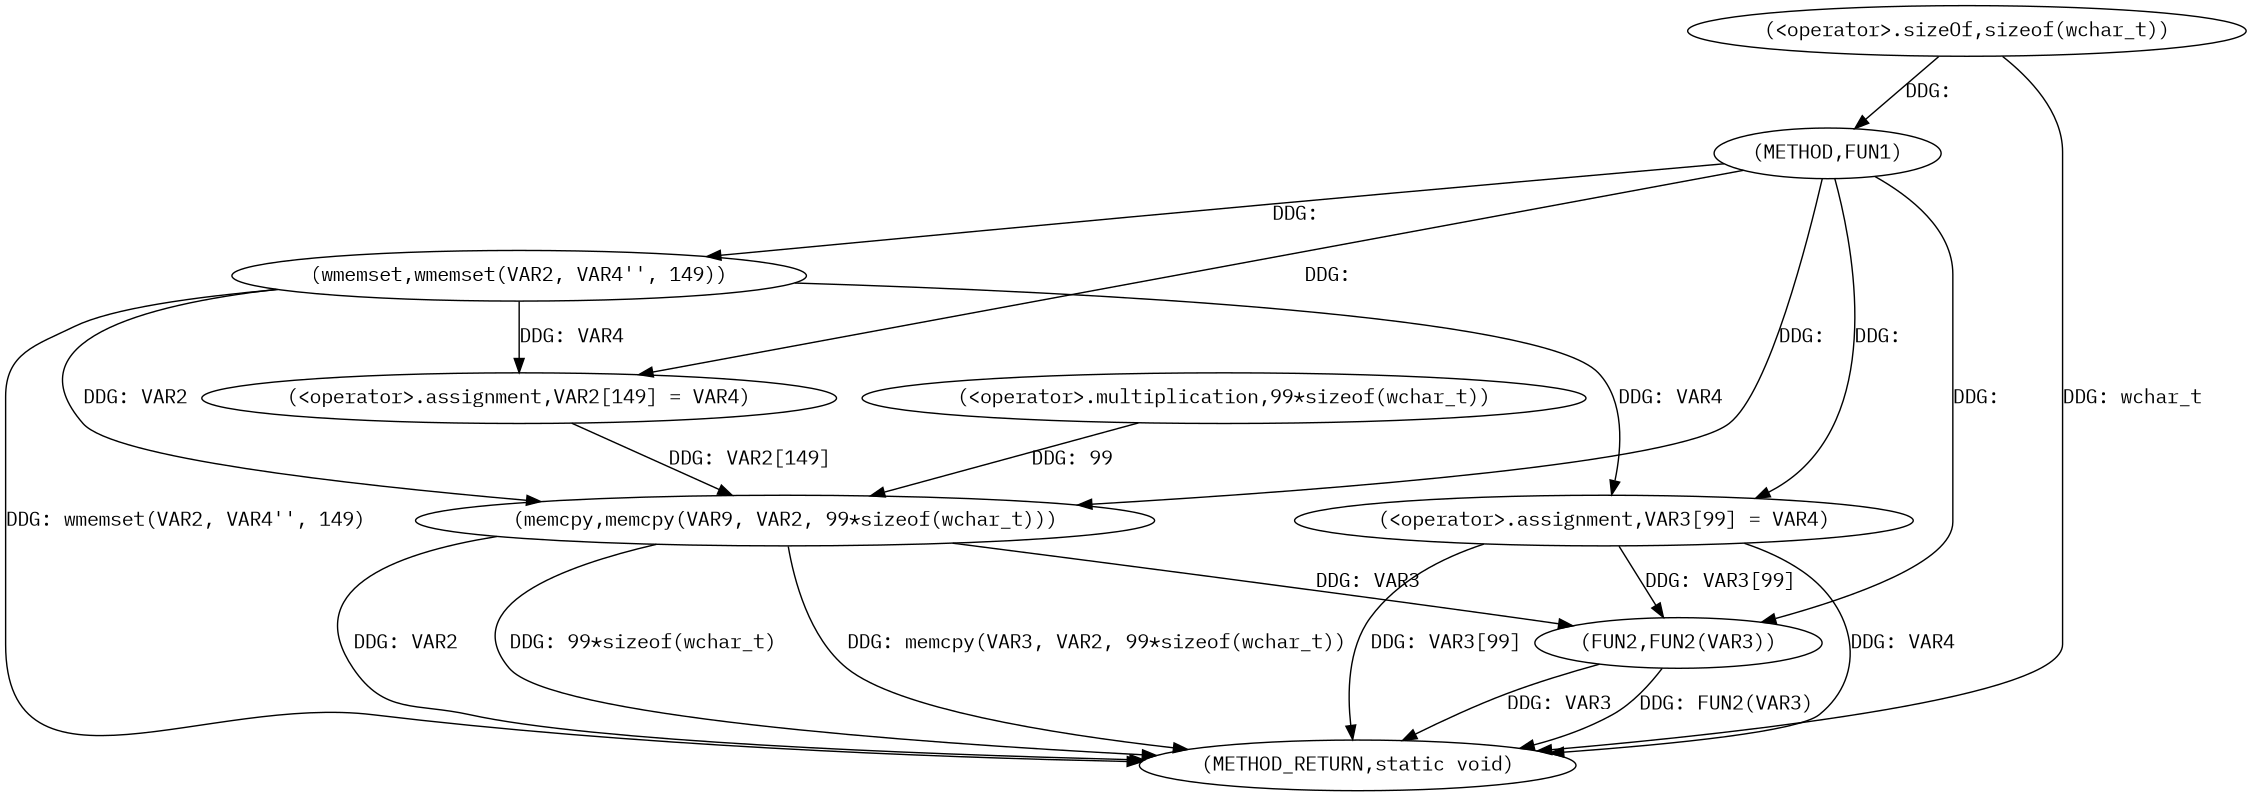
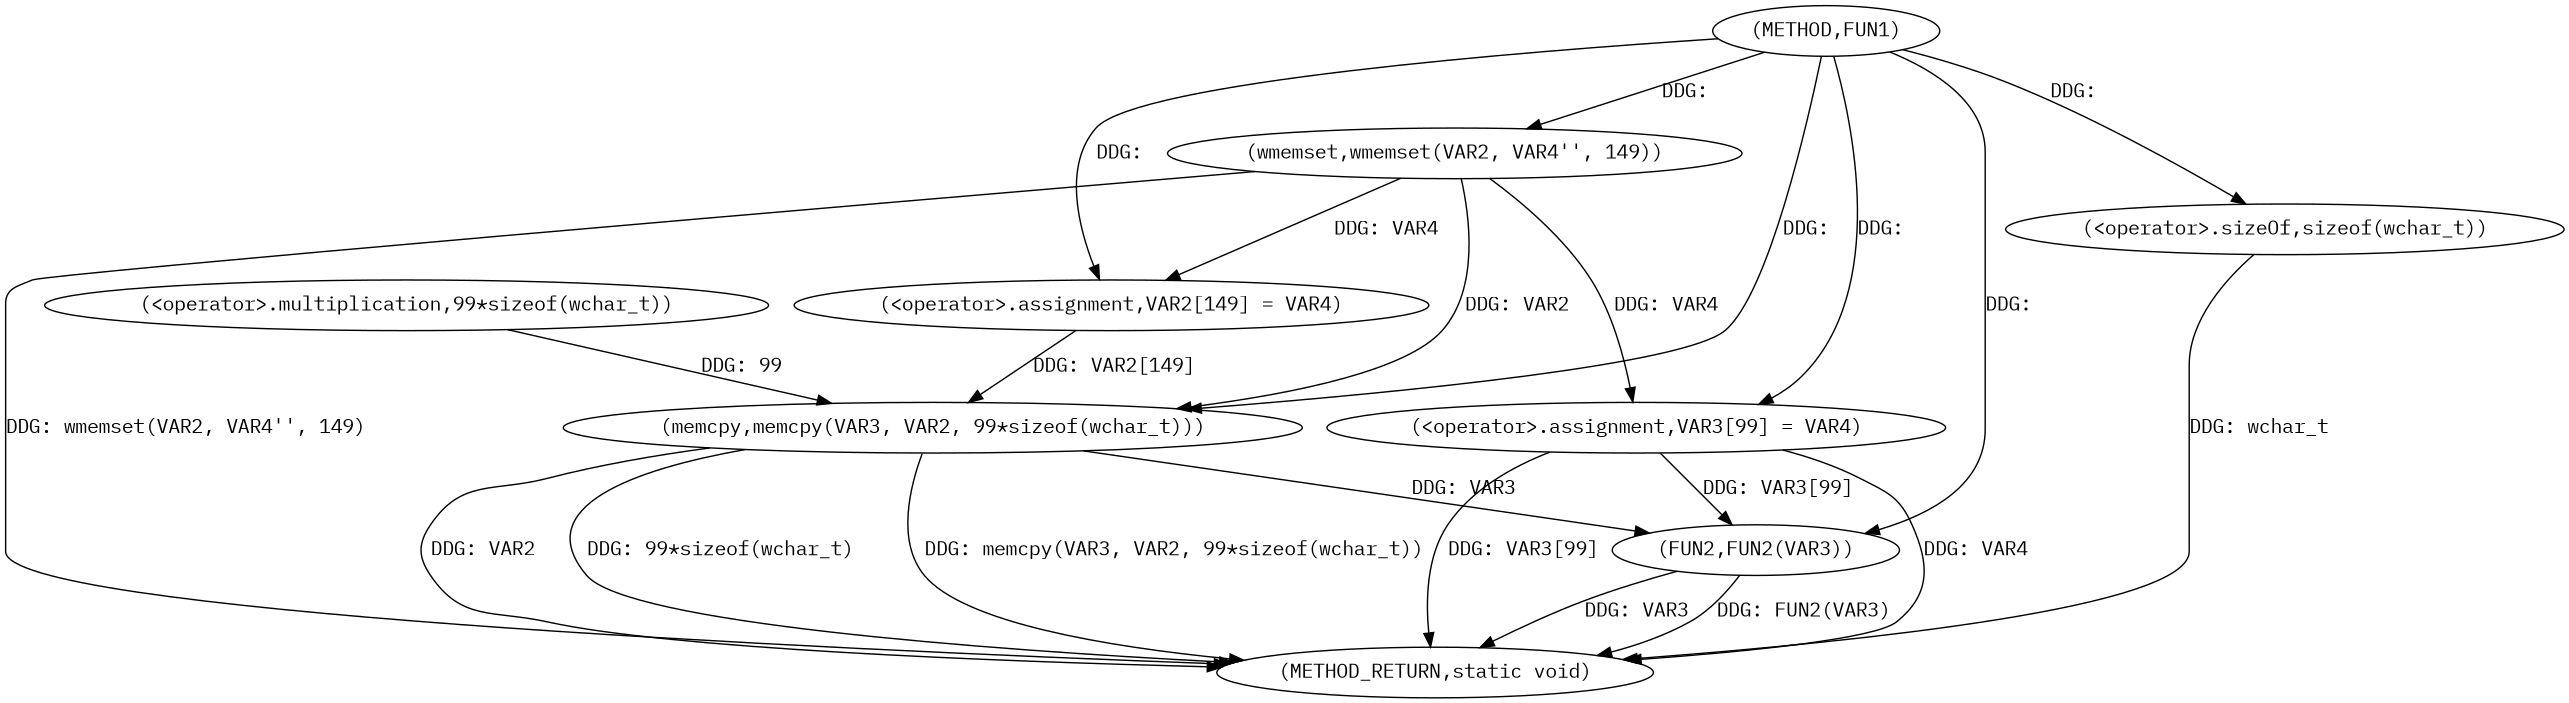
(1902, 88) -> (2073, 111)
(785, 521) -> (933, 428)
